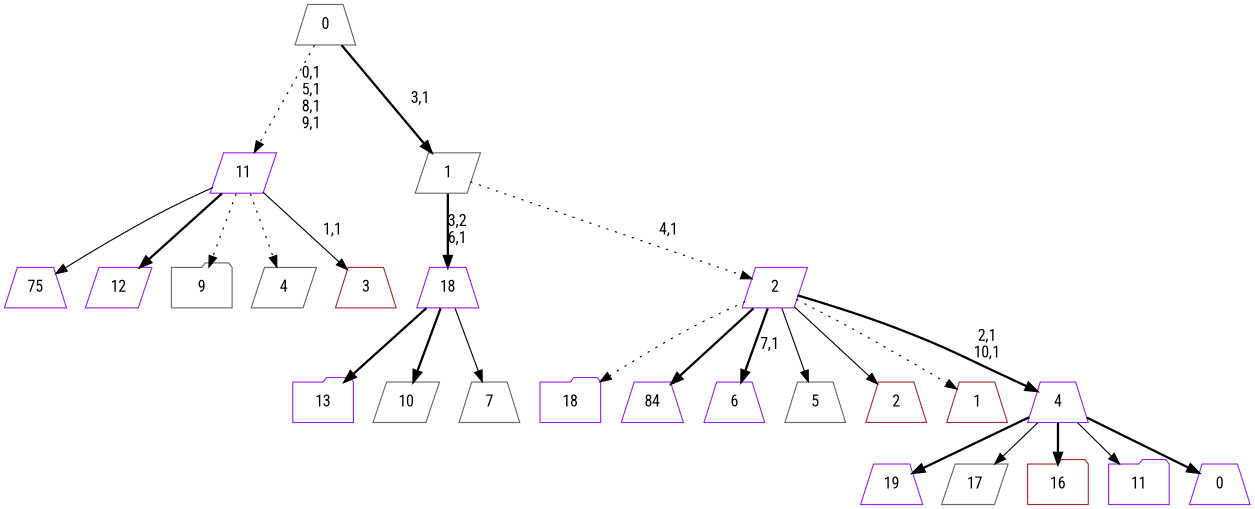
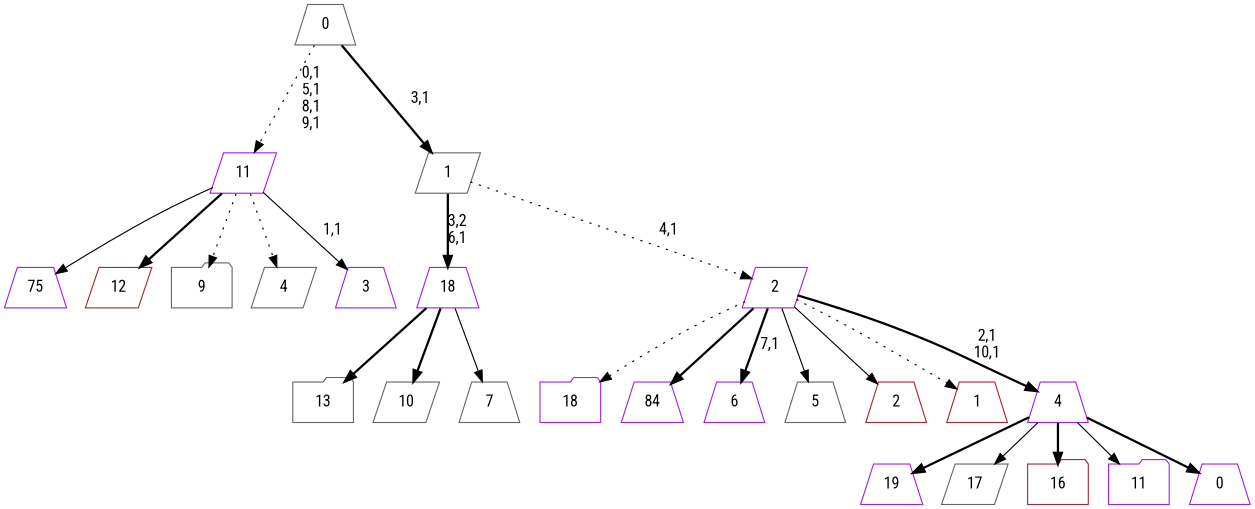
(119, 288) -> (119, 288)
(366, 288) -> (366, 288)
(323, 402) -> (323, 402)
